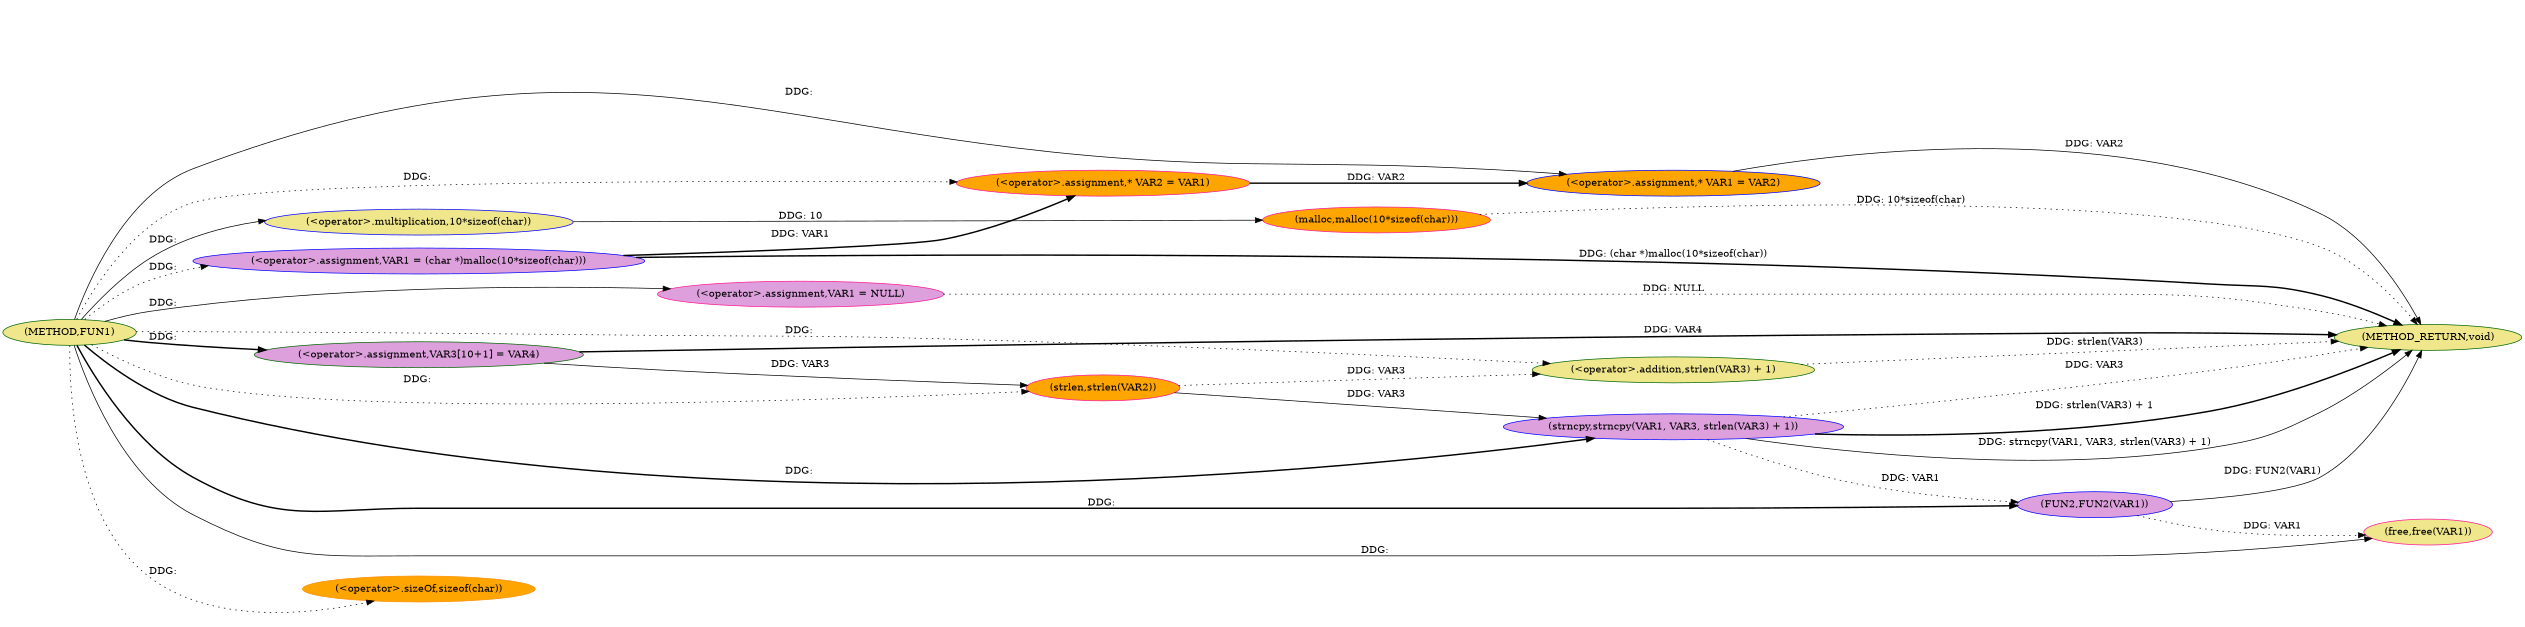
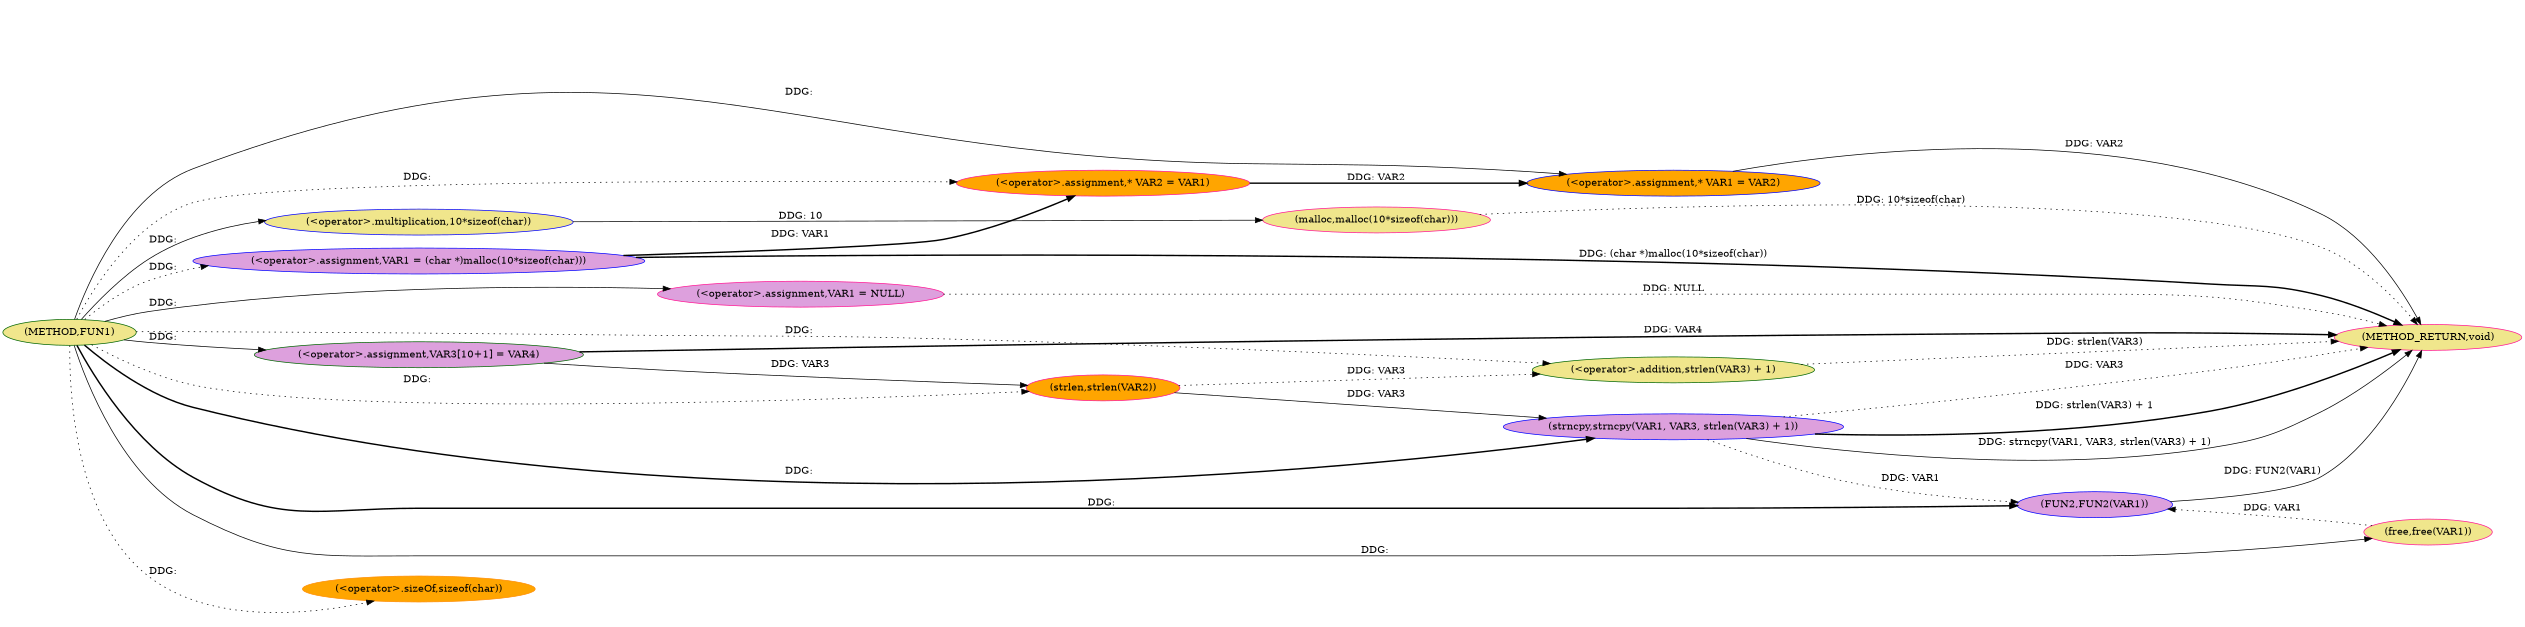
(1377, 220) -> (1377, 220)
(2428, 337) -> (2428, 337)
(191, 346) -> (191, 346)
(2247, 533) -> (2274, 517)
